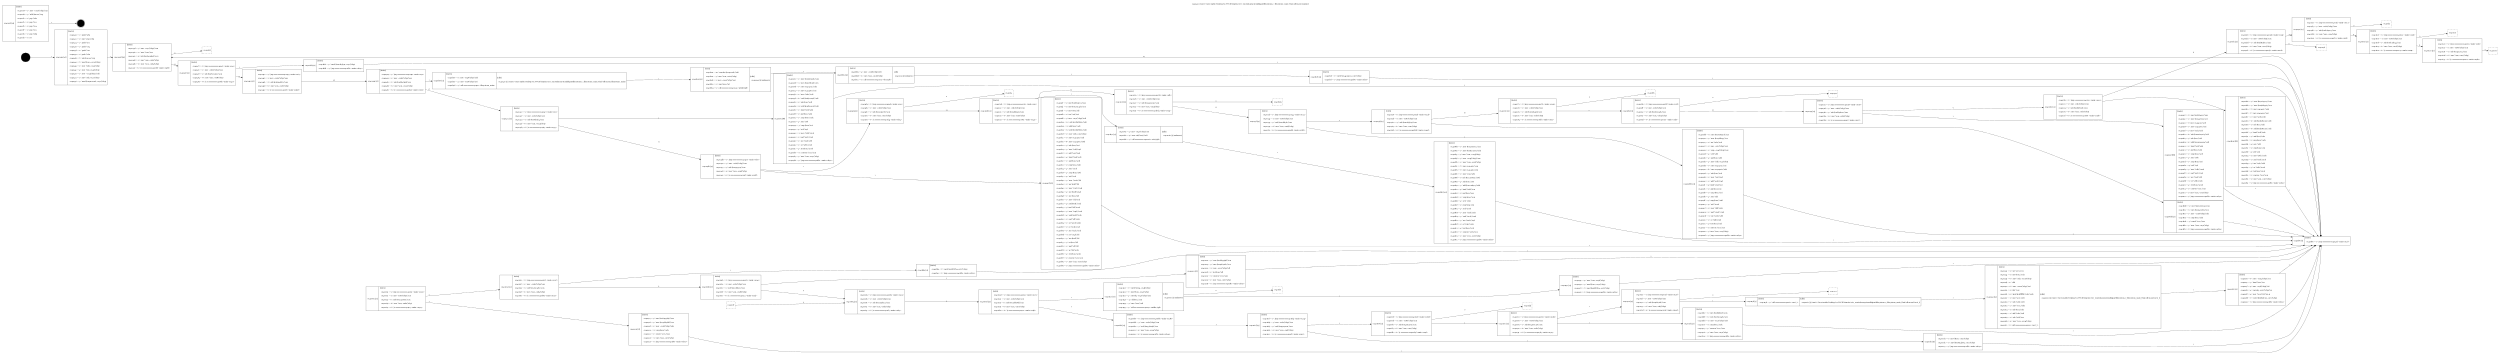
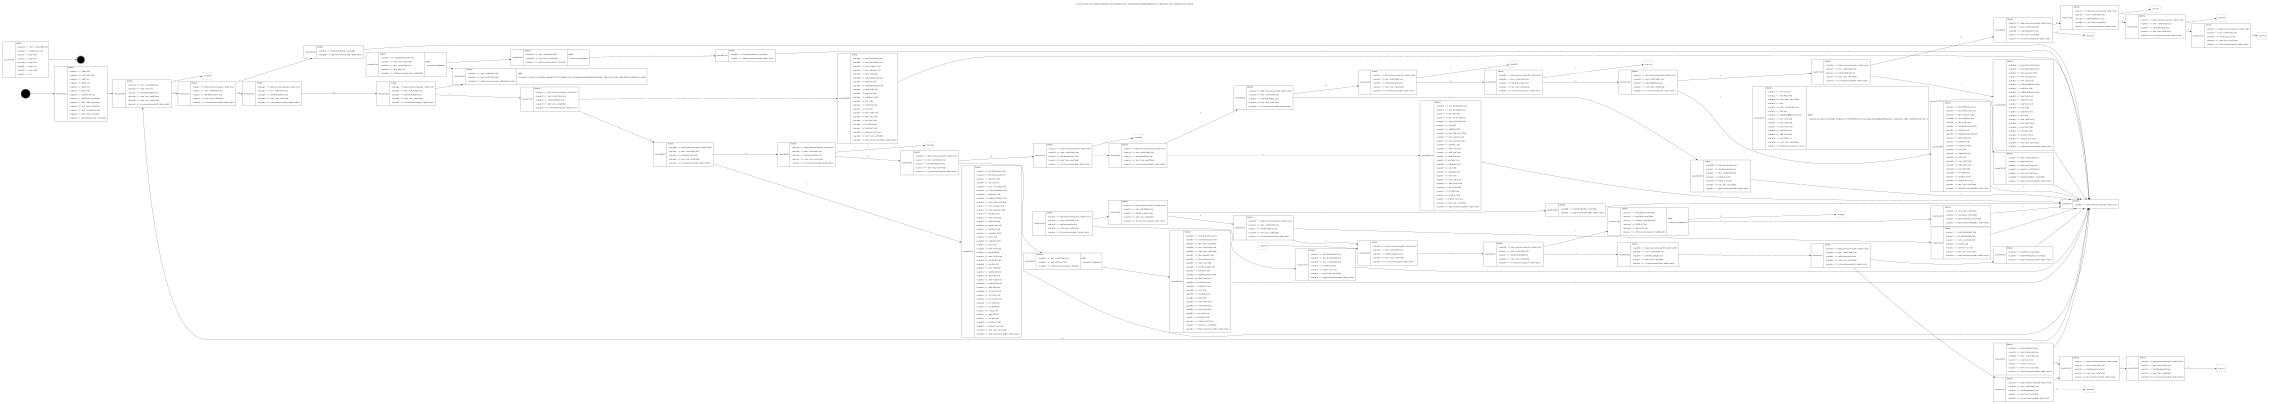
(658, 80) -> (449, 68)
(1833, 302) -> none
(1619, 324) -> (2056, 364)
